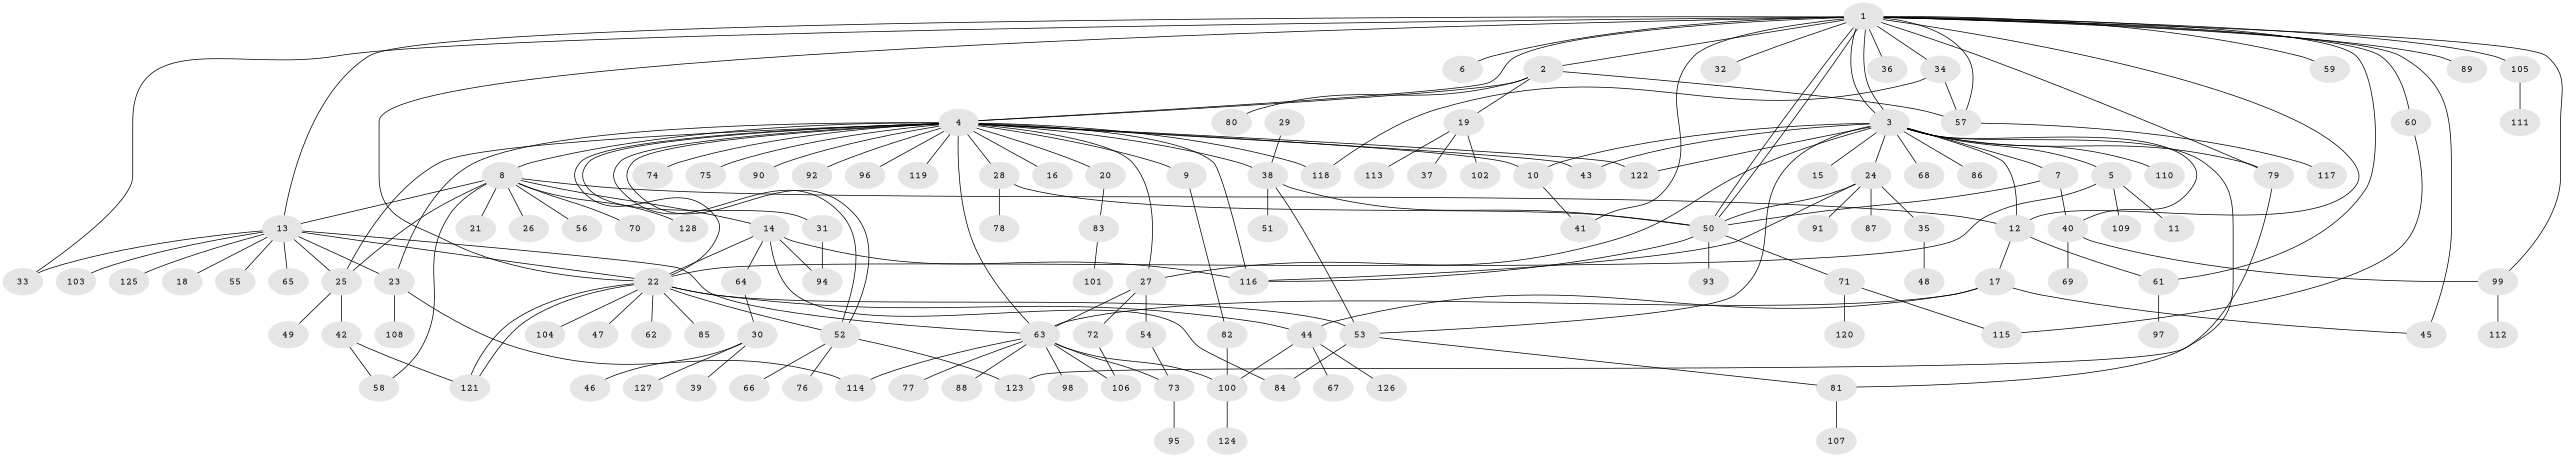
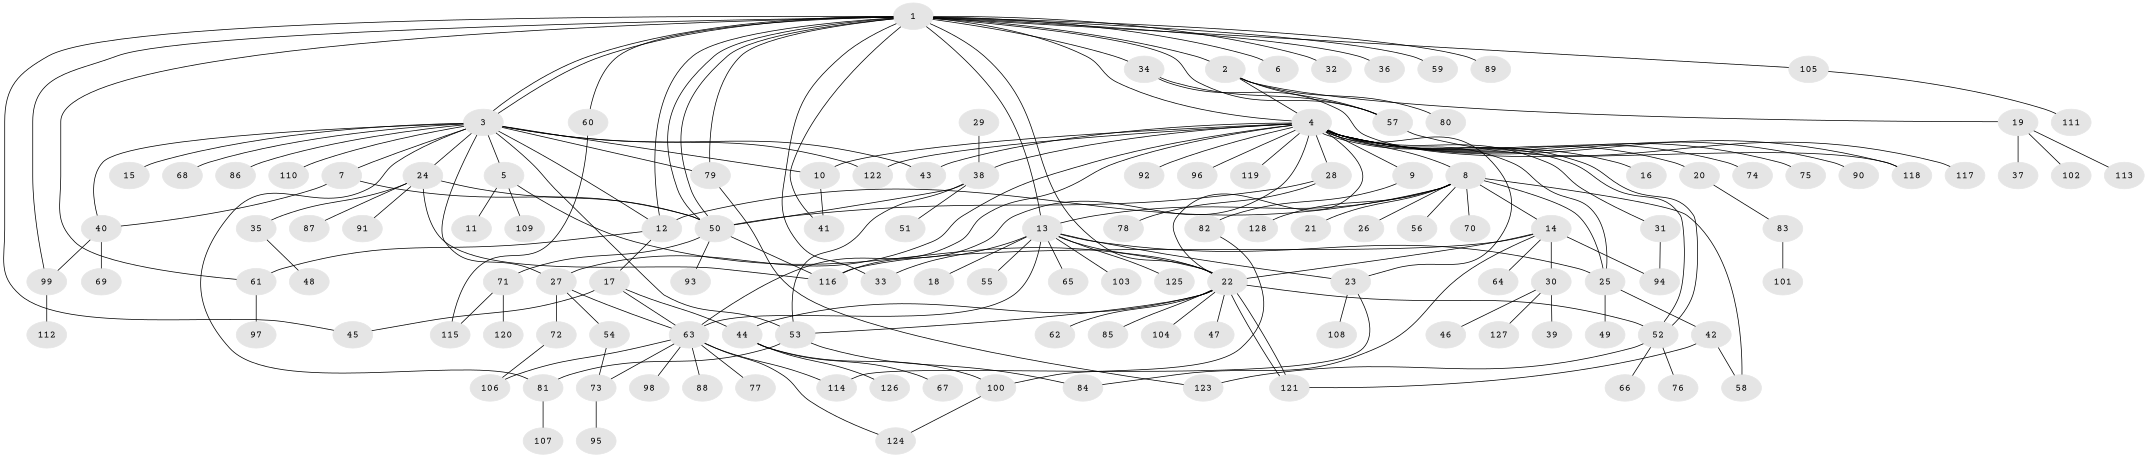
(749, 308) -> (1551, 255)
(1134, 361) -> (794, 385)
